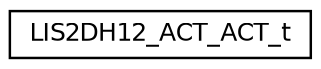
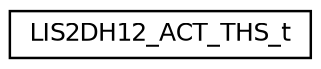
(160, 35) -> (160, 35)
